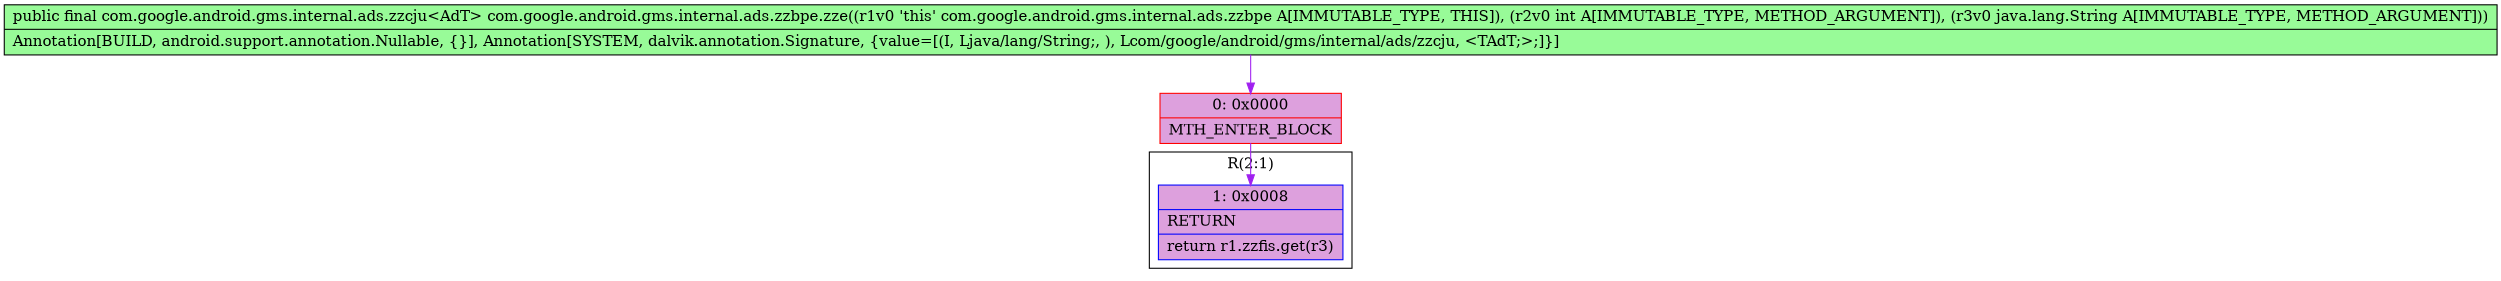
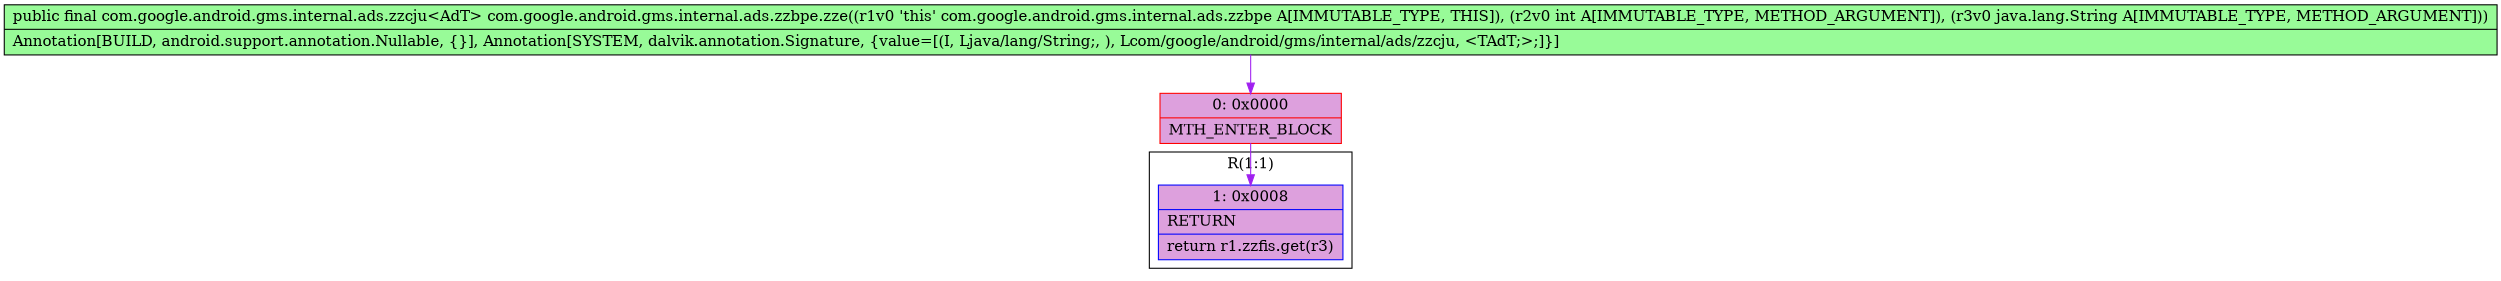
(1251, 164) -> (1251, 164)
